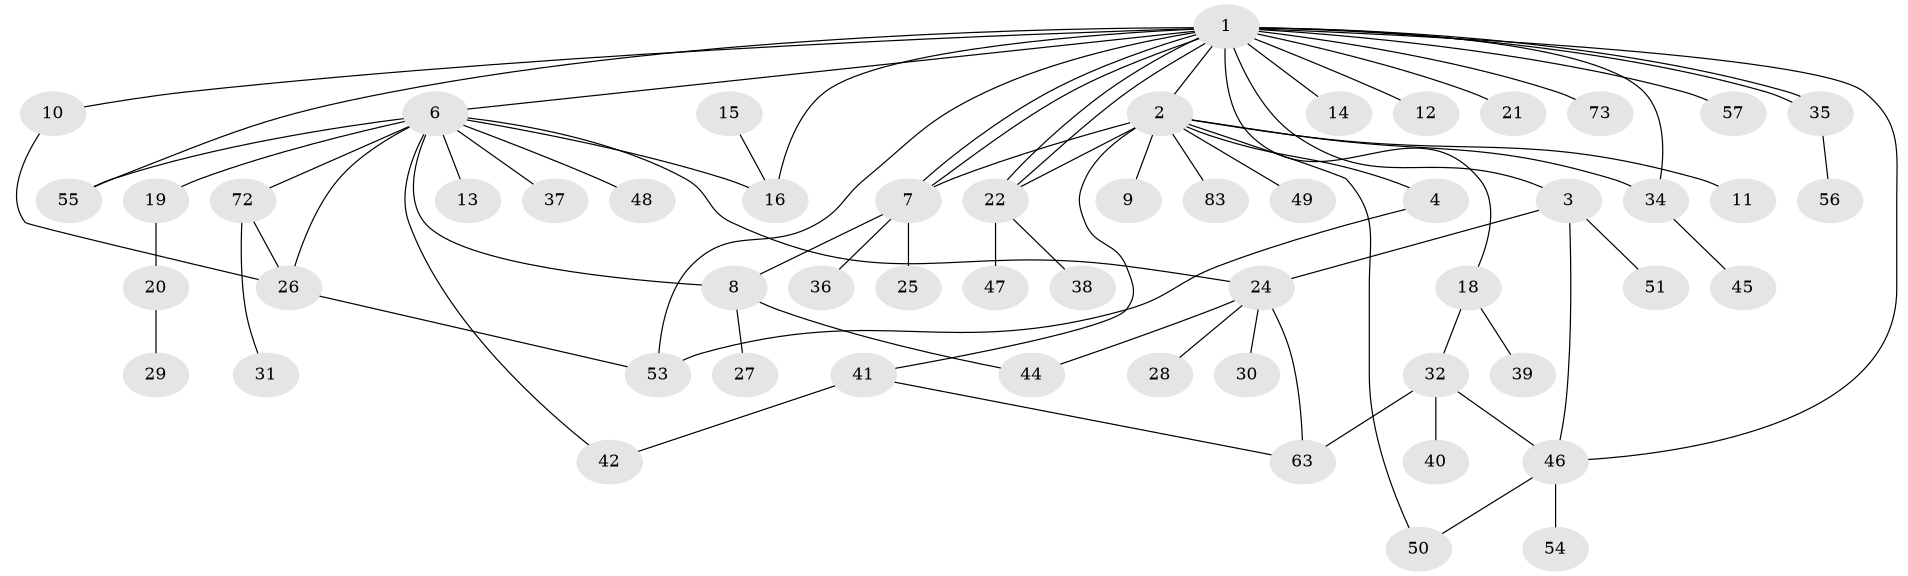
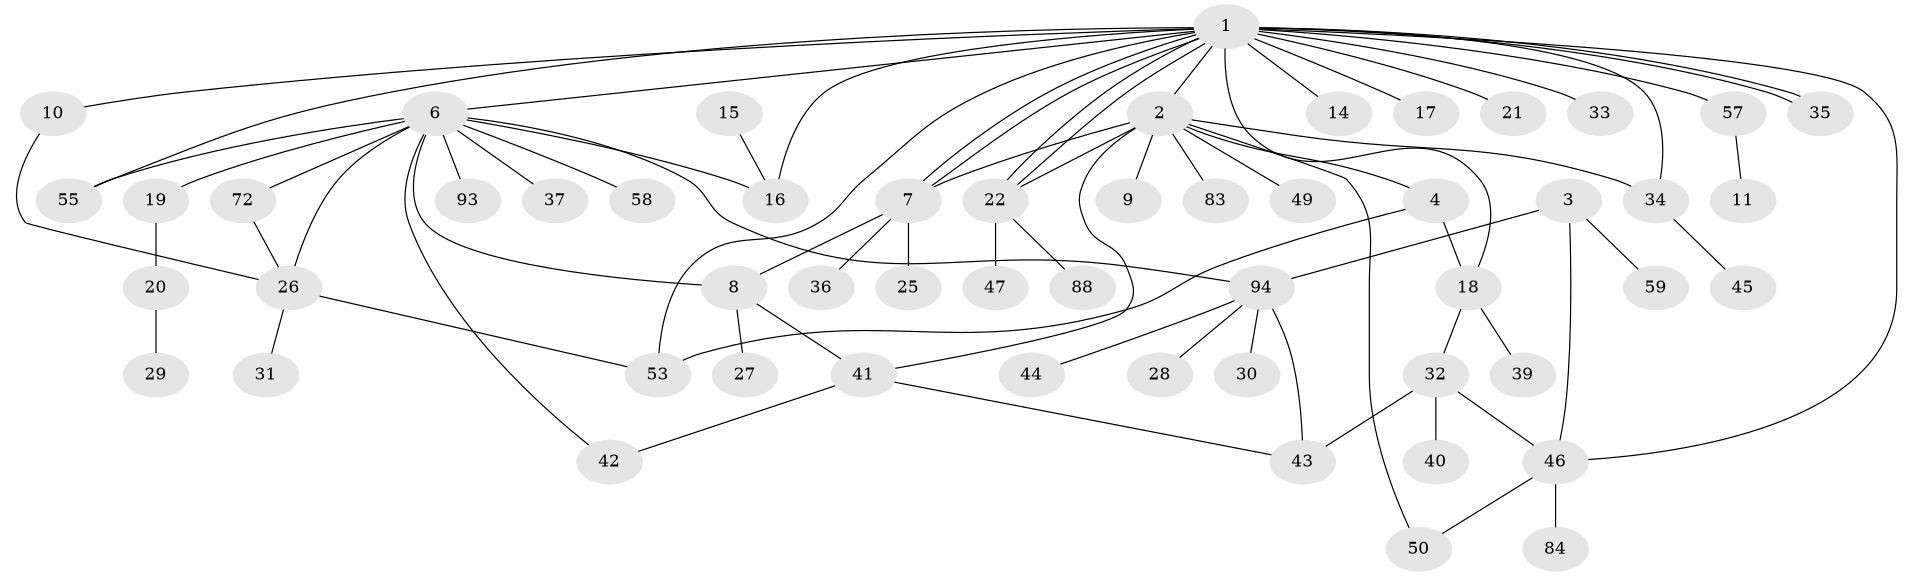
(1426, 114) -> (1426, 114)
(1600, 114) -> (1600, 114)
(1510, 148) -> (1738, 157)
(1363, 164) -> none
(468, 201) -> (468, 201)
(642, 201) -> (642, 201)
(1830, 201) -> none
none -> (1452, 244)
(1083, 288) -> (1083, 288)
(1262, 288) -> (1262, 288)
(1656, 288) -> (1656, 288)
(243, 289) -> (278, 332)
(879, 340) -> (793, 327)
(1303, 462) -> (1303, 462)
(1556, 549) -> (1556, 549)
